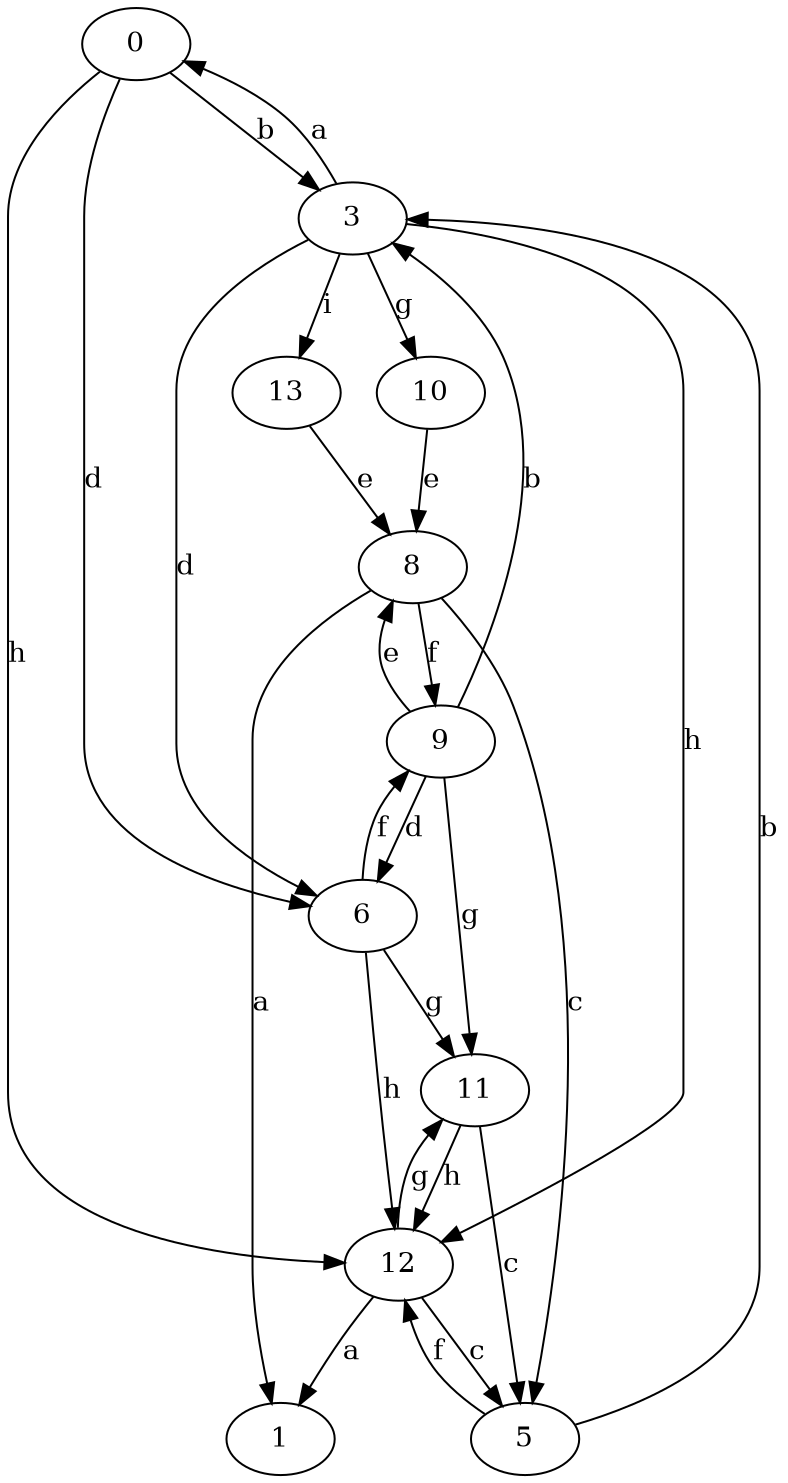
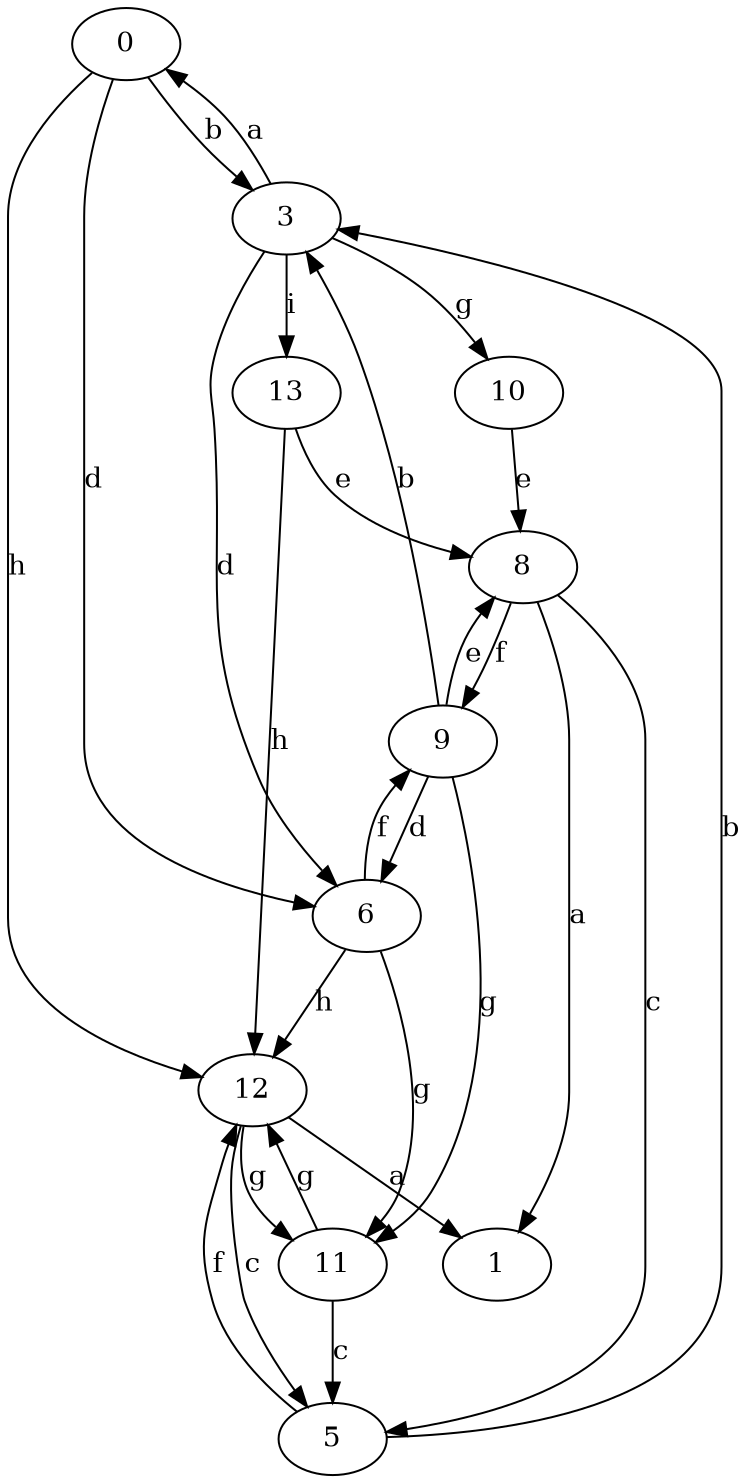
(683, 699) -> (270, 731)
(453, 1177) -> (307, 1177)
